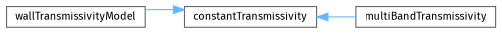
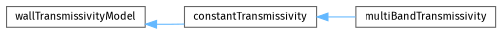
(159, 10) -> (171, 24)
